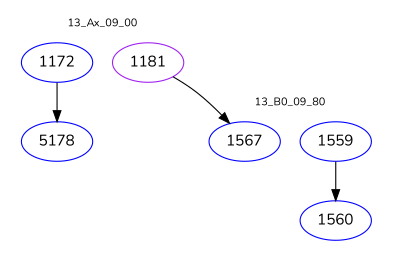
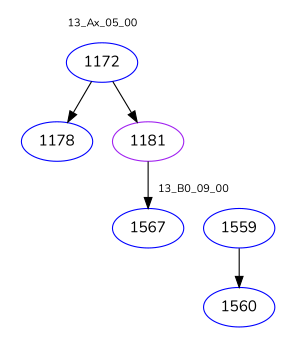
(103, 24) -> (103, 24)
none -> (122, 97)
(290, 103) -> (194, 189)
(57, 142) -> (57, 142)
